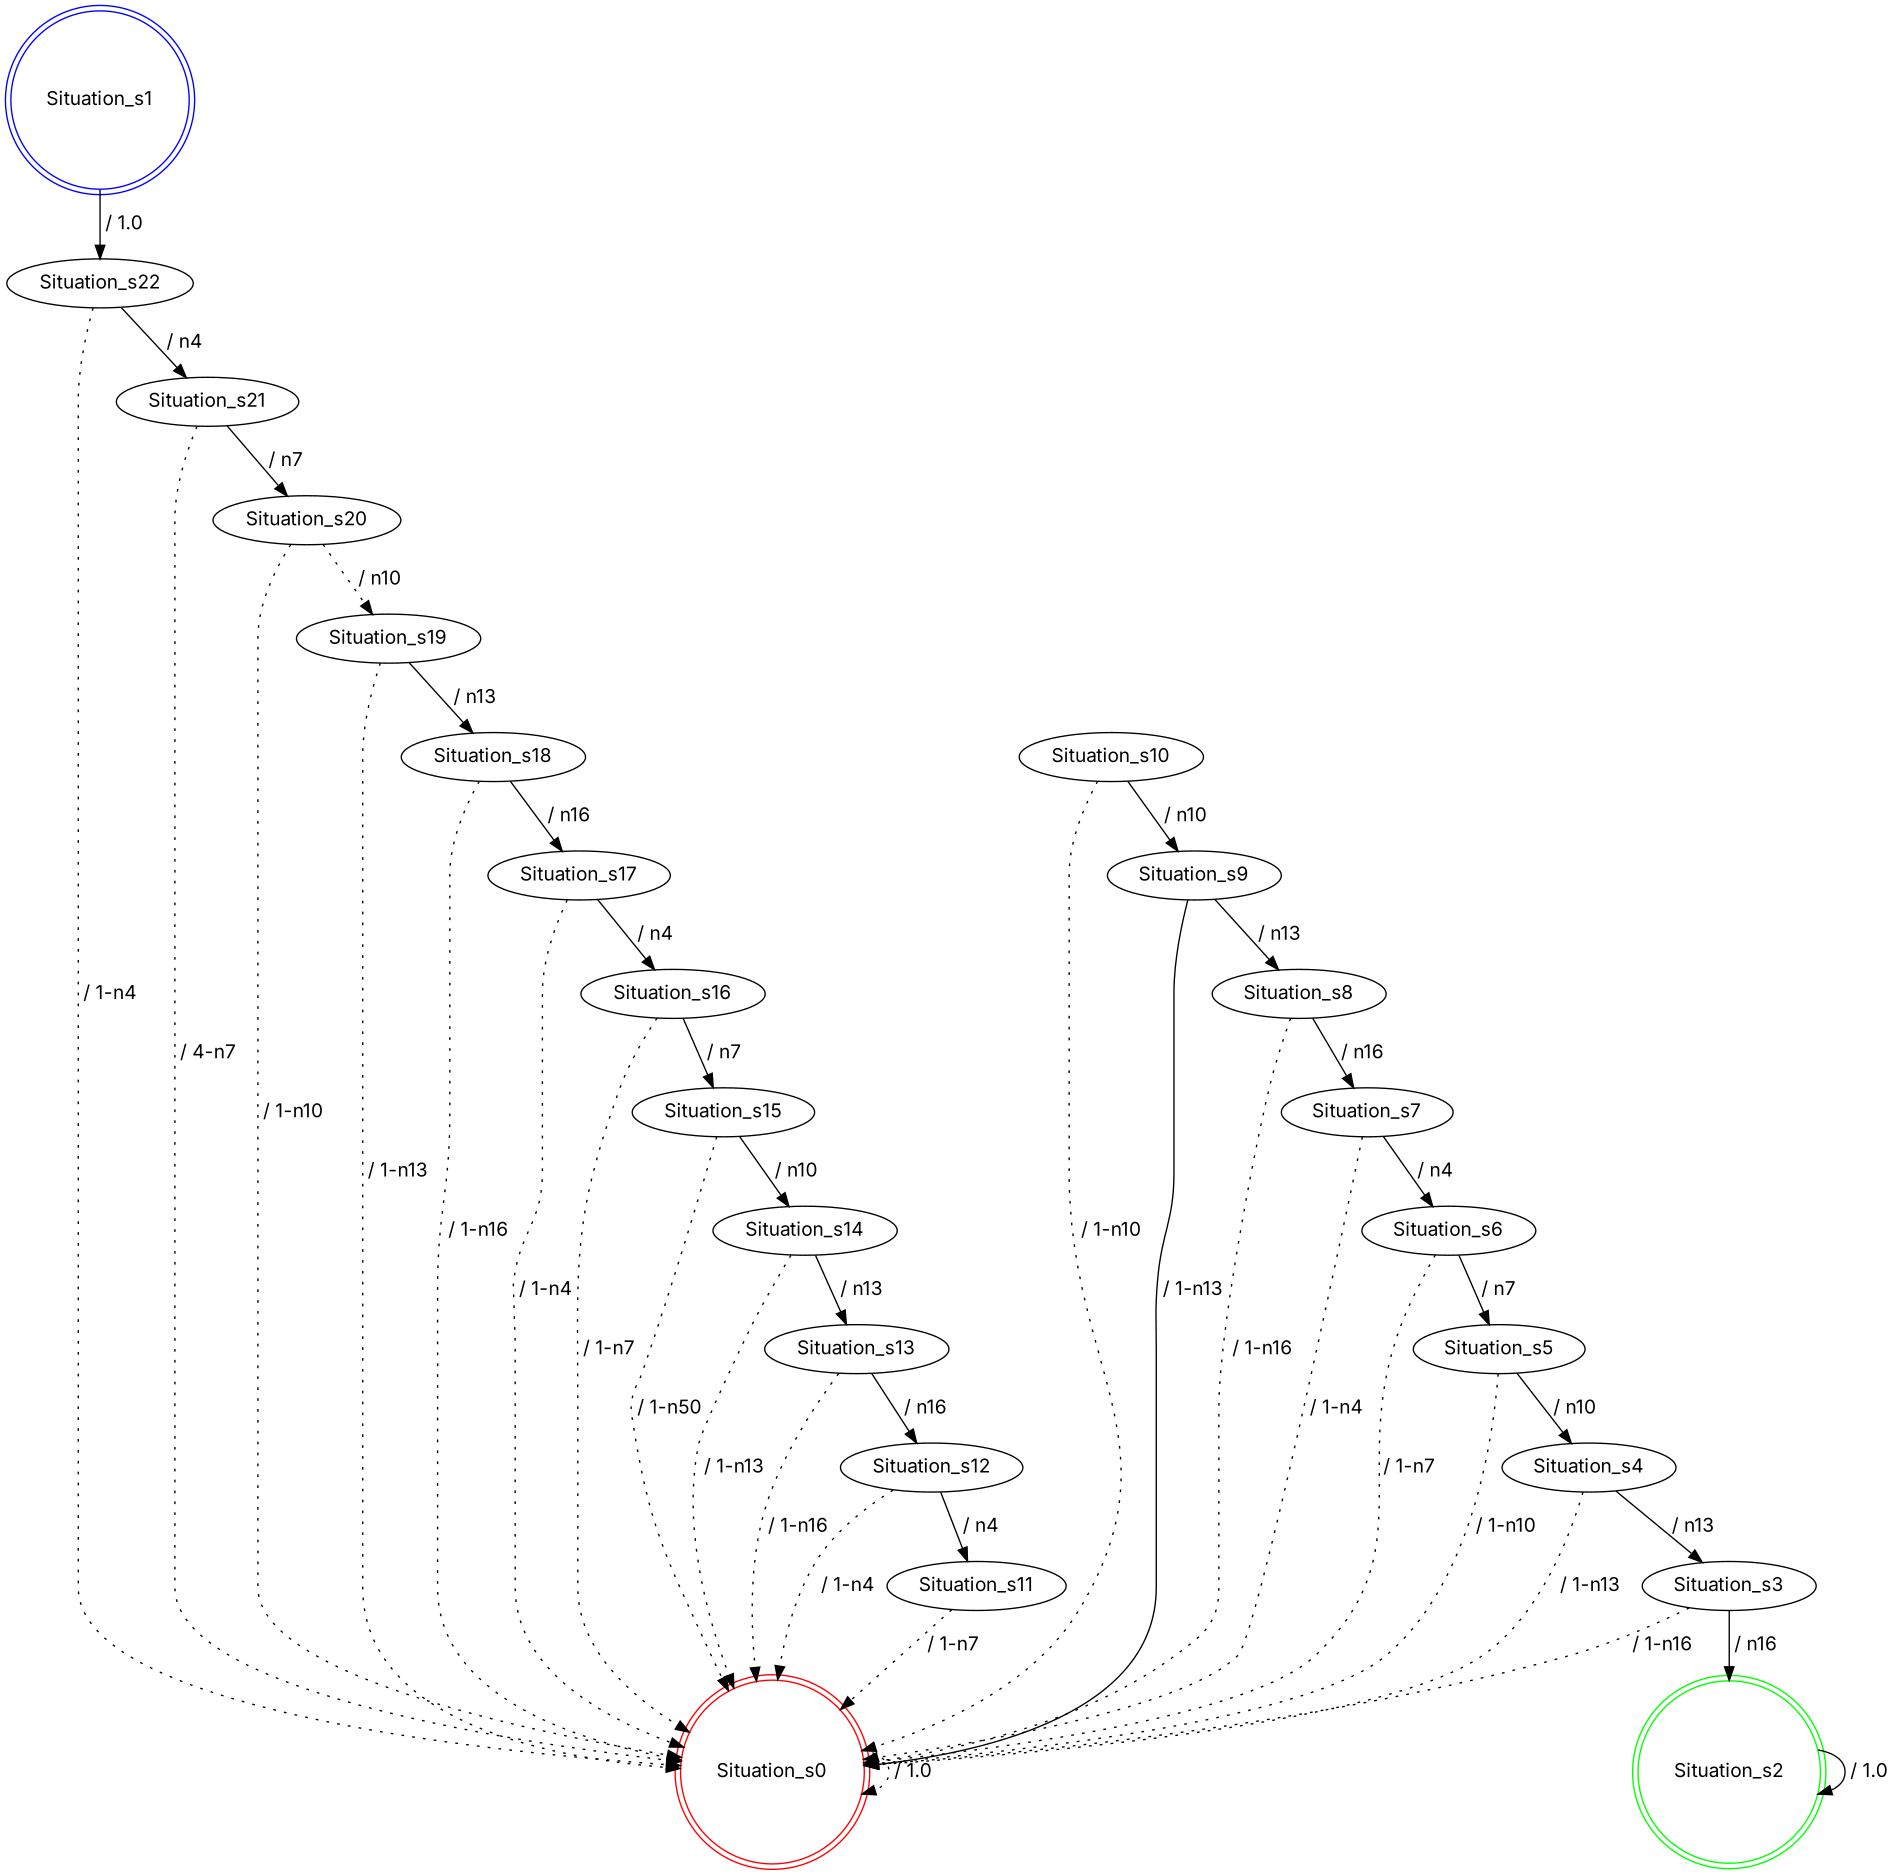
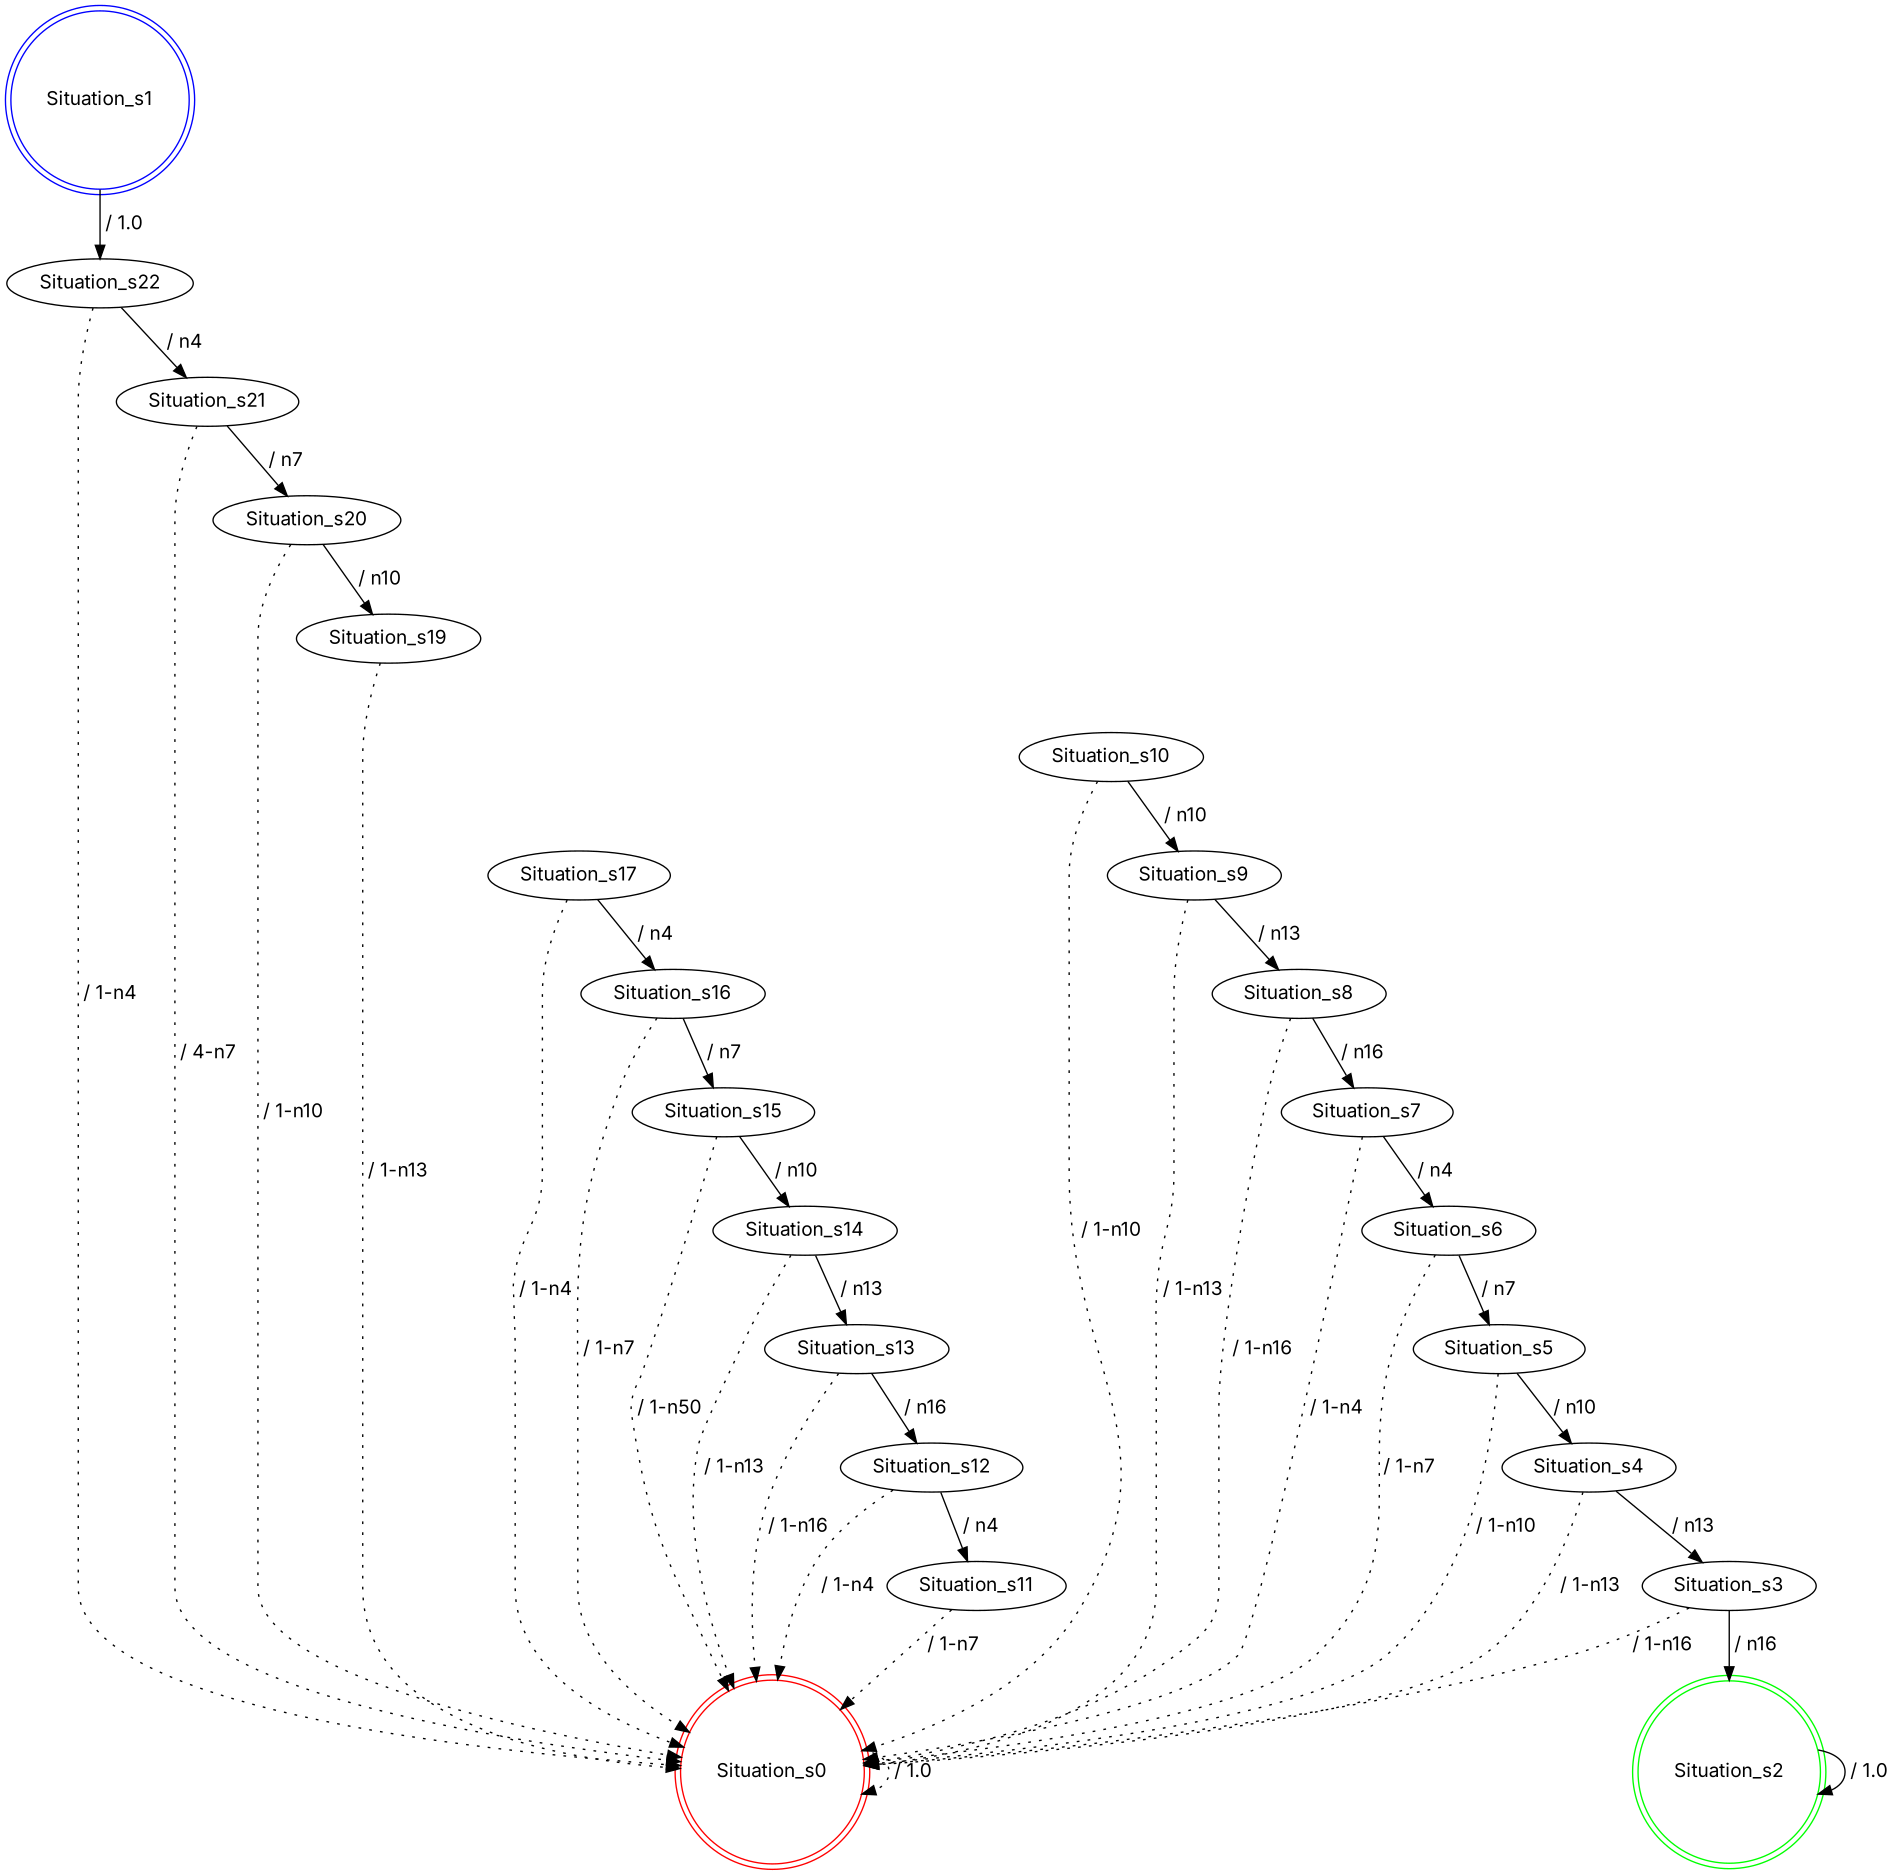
(344, 574) -> (344, 574)
(493, 757) -> none
(1156, 1422) -> (1156, 1422)
